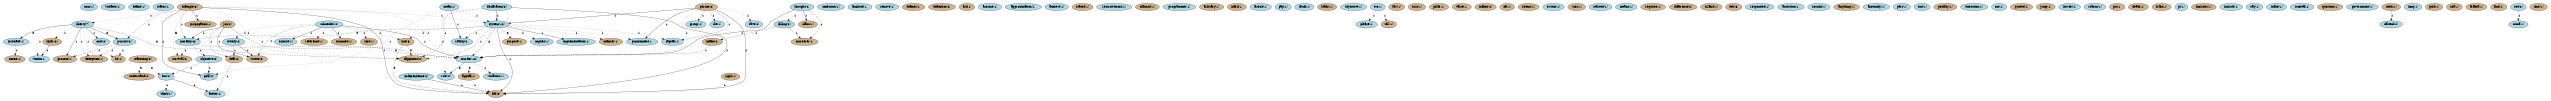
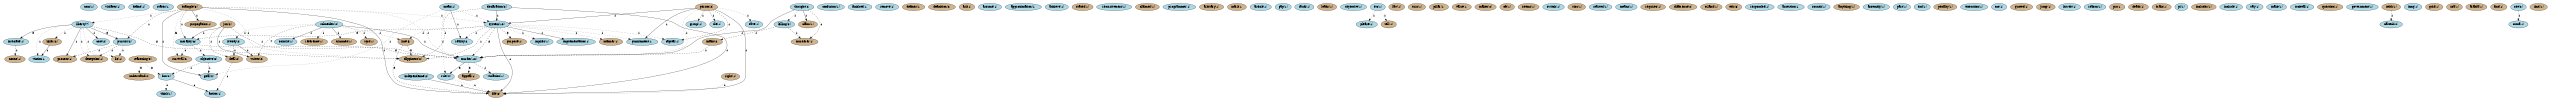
(754, 24) -> (754, 24)
